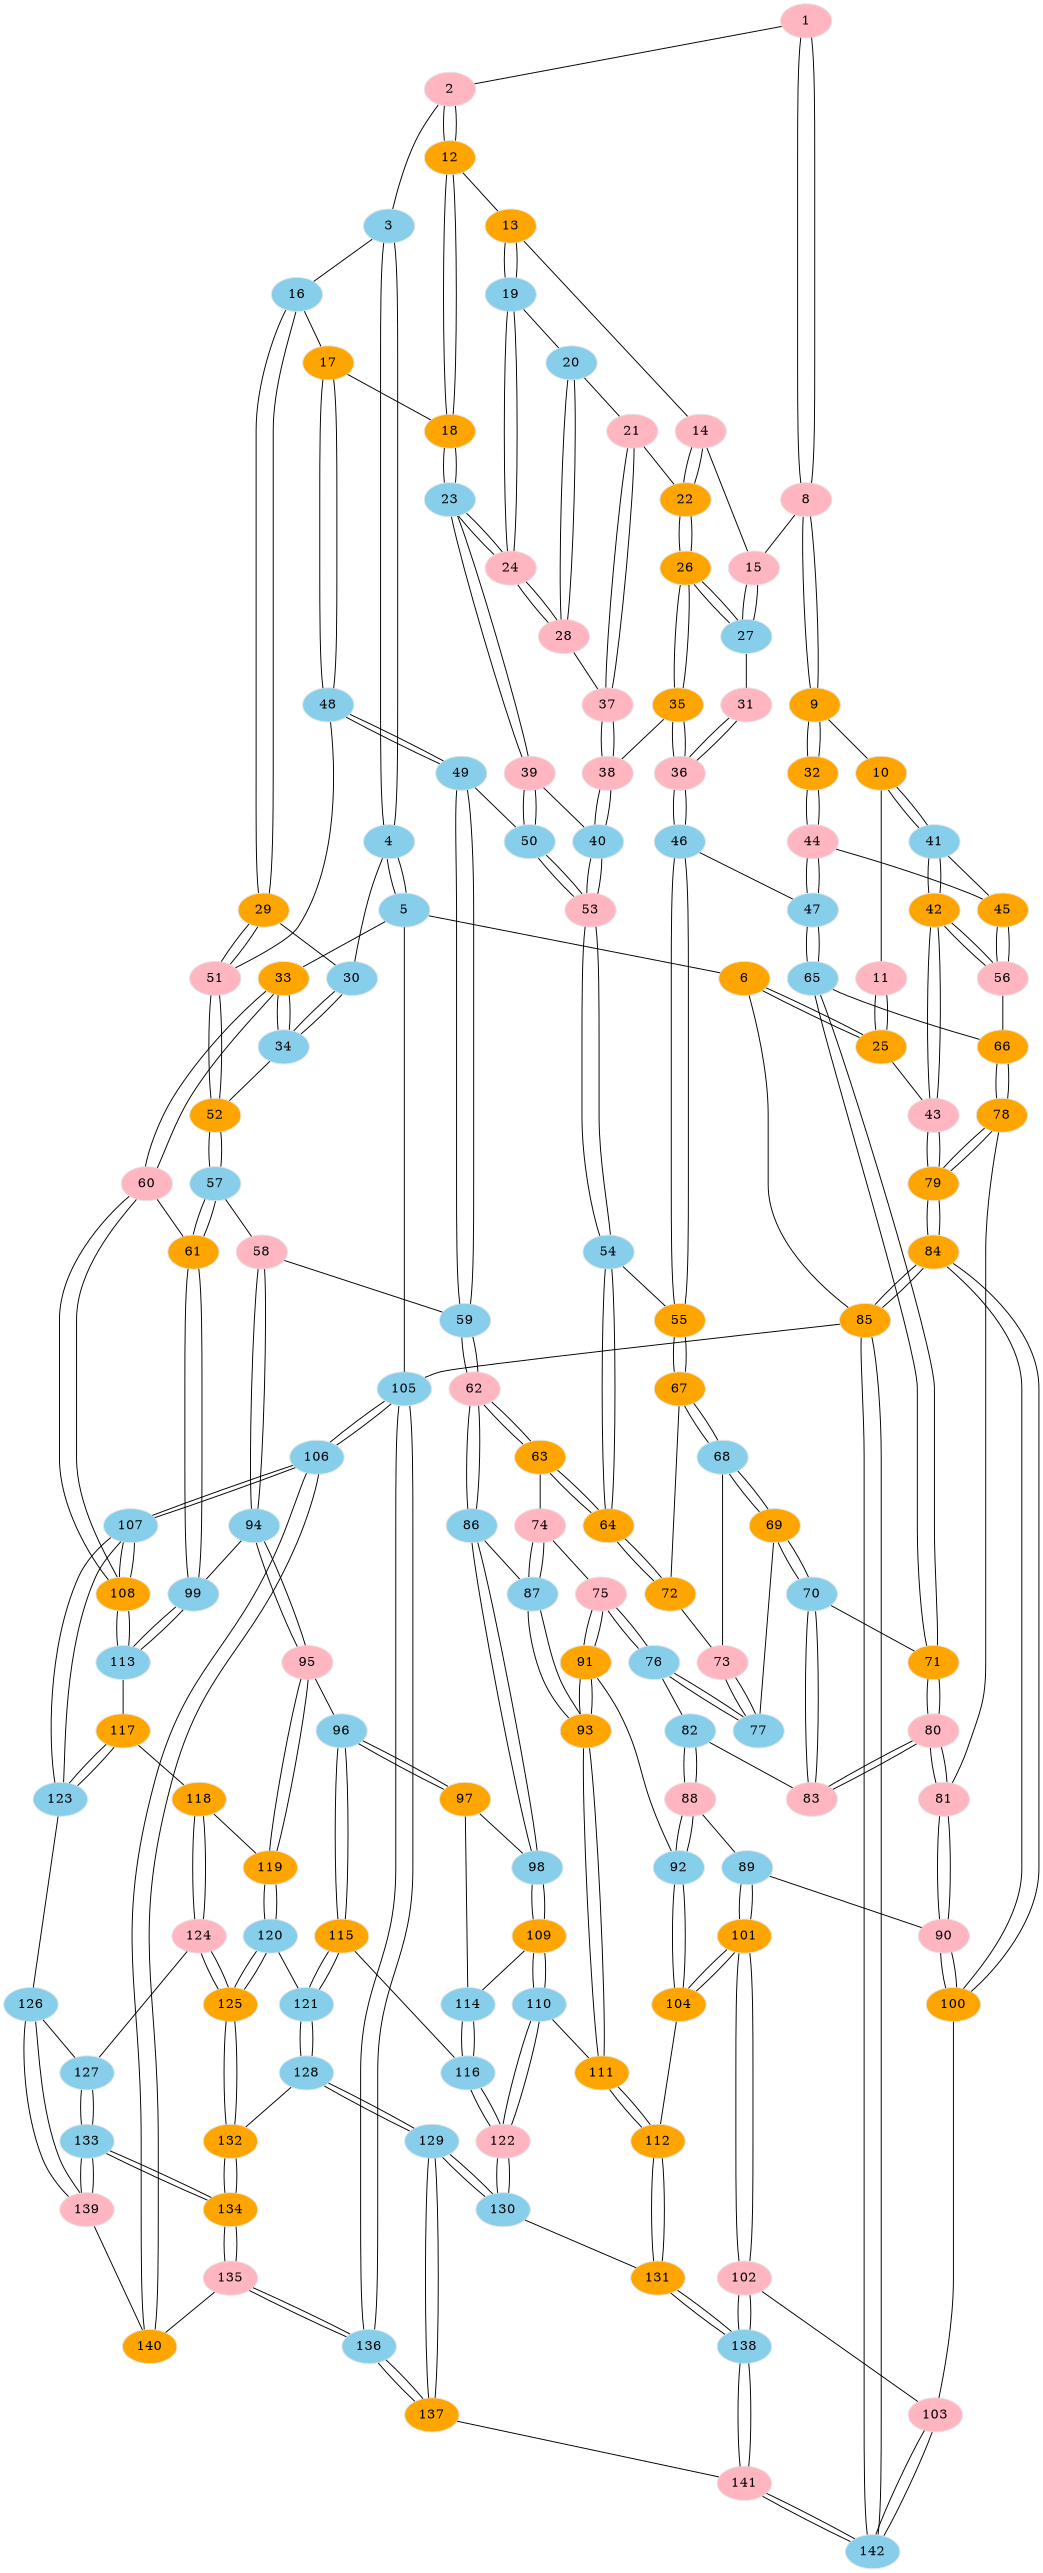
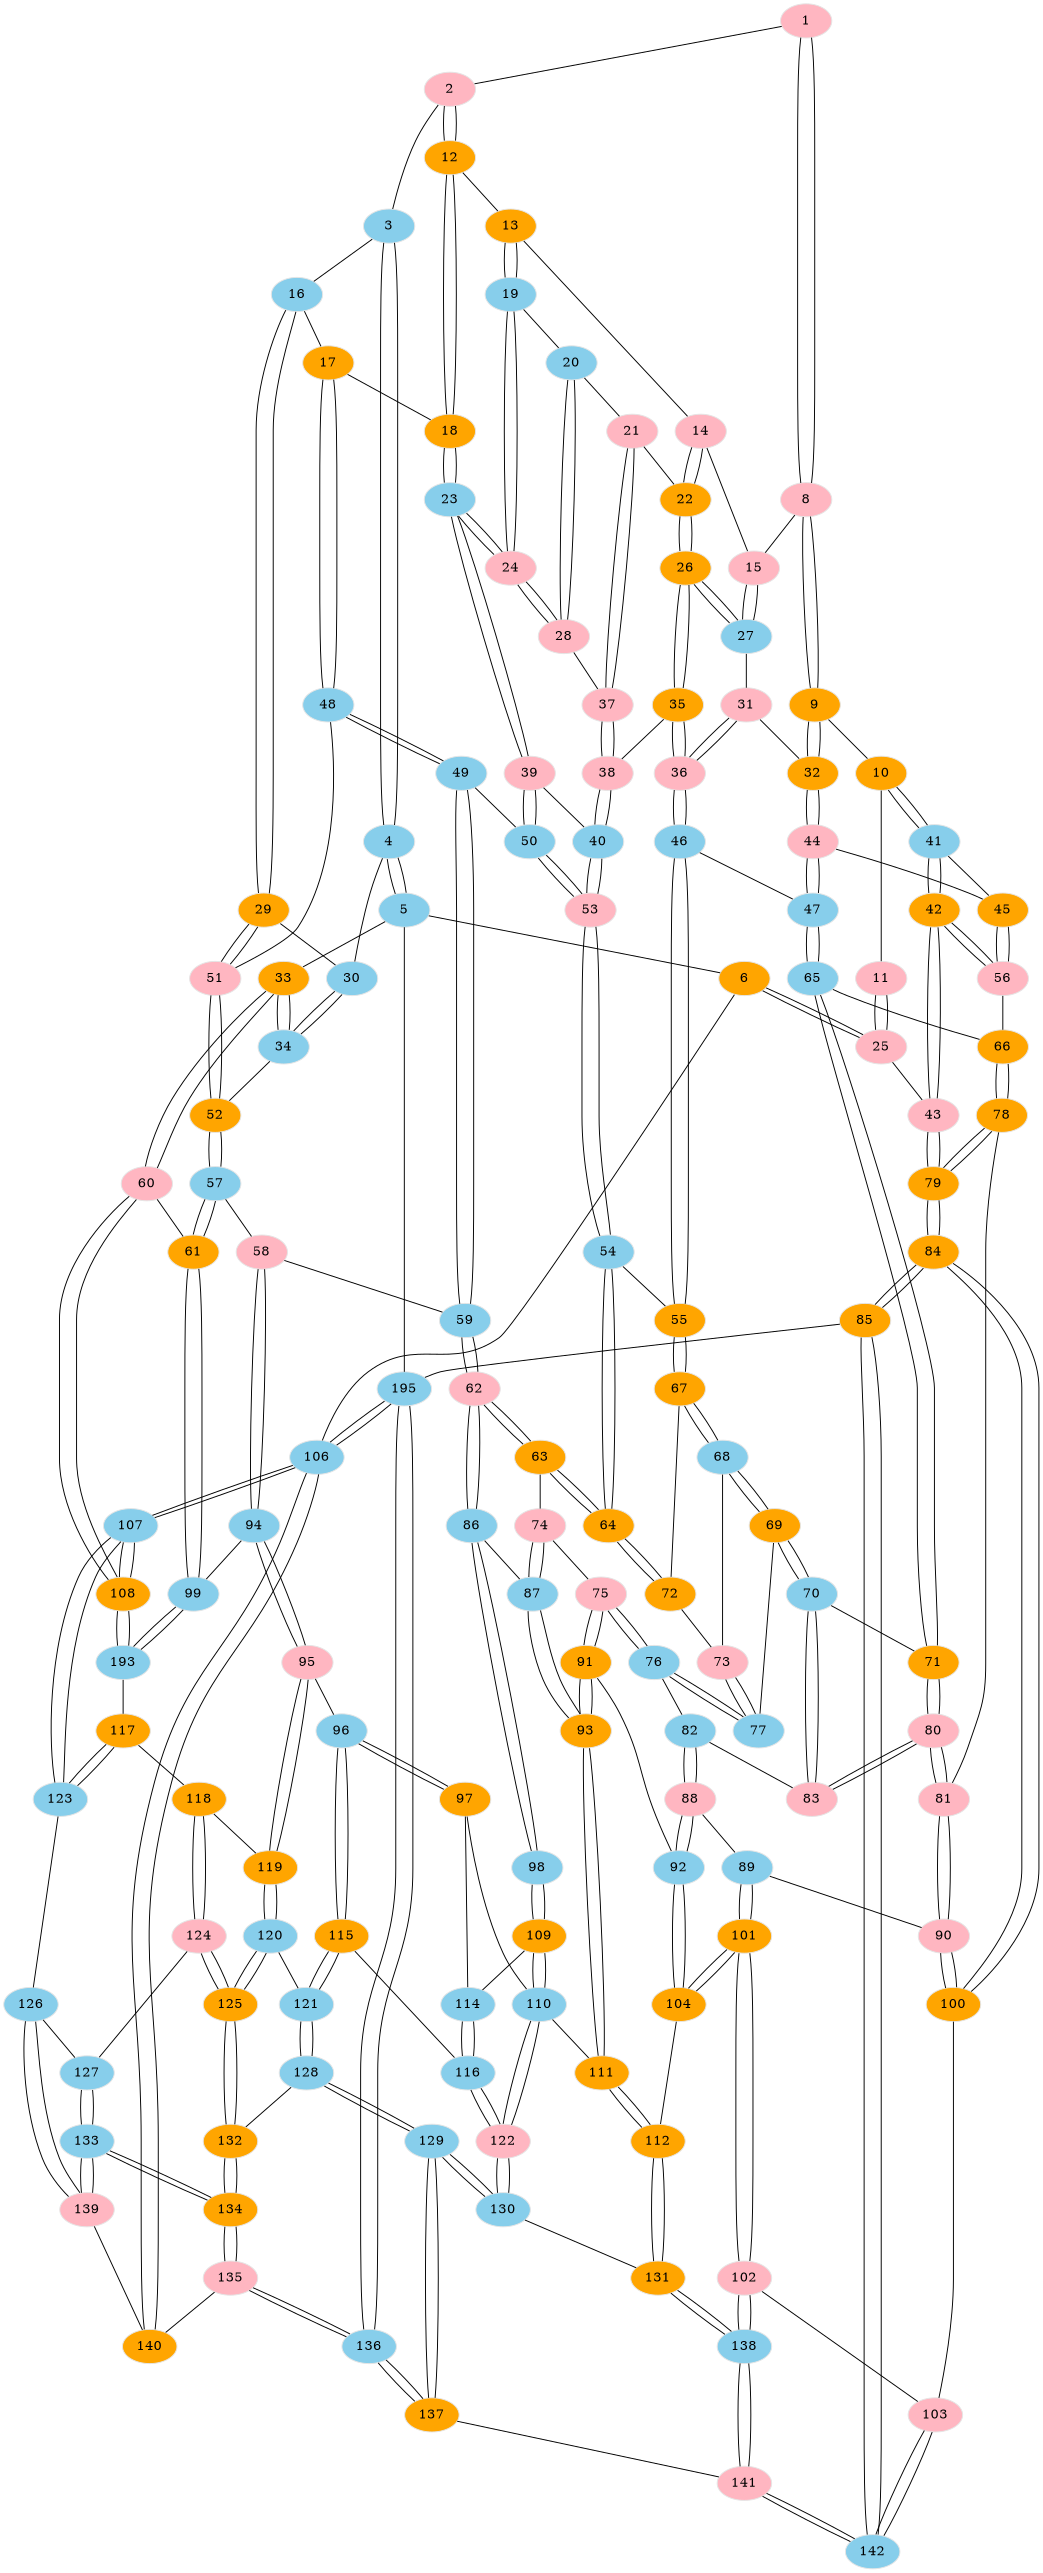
none -> (780, 739)
(881, 1047) -> (881, 1047)
(768, 1165) -> (557, 1260)
(404, 1389) -> (404, 1389)
(123, 1663) -> (123, 1663)
(501, 1834) -> (486, 1907)
